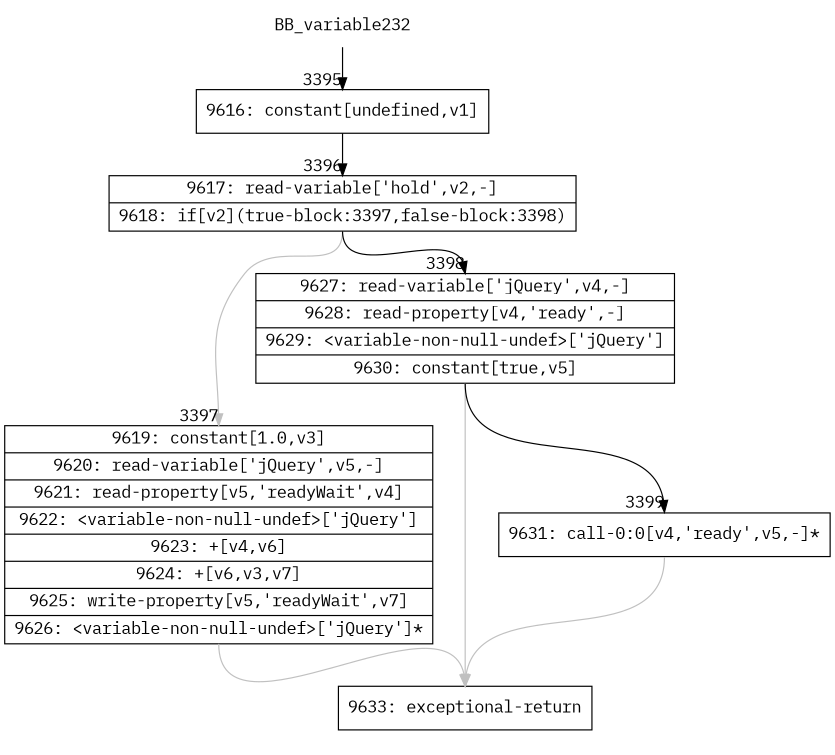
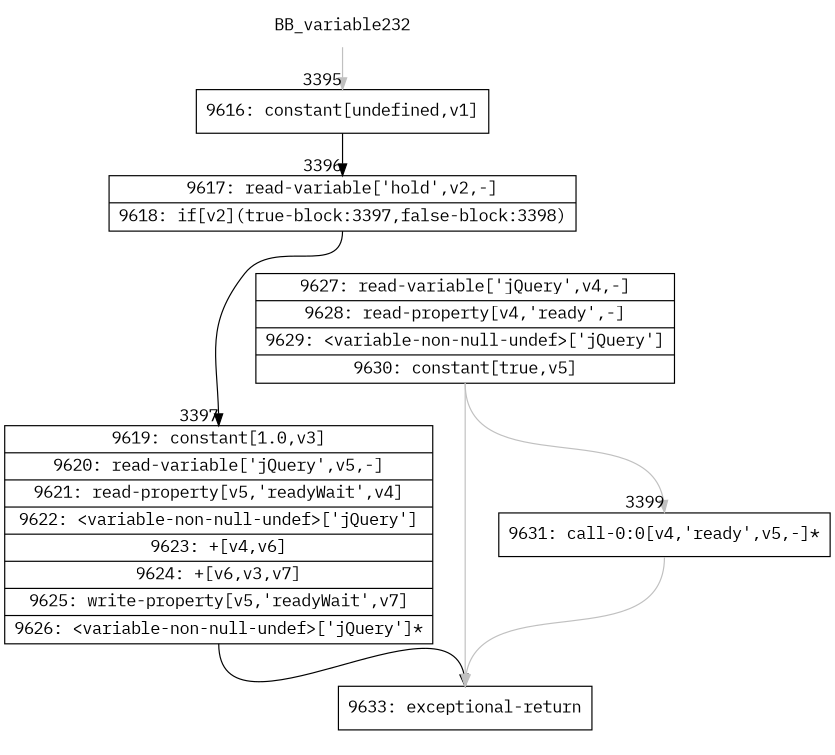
(343, 62) -> (343, 62)
(398, 253) -> none
(236, 286) -> (236, 286)
(559, 447) -> (559, 447)
(336, 667) -> (336, 667)
